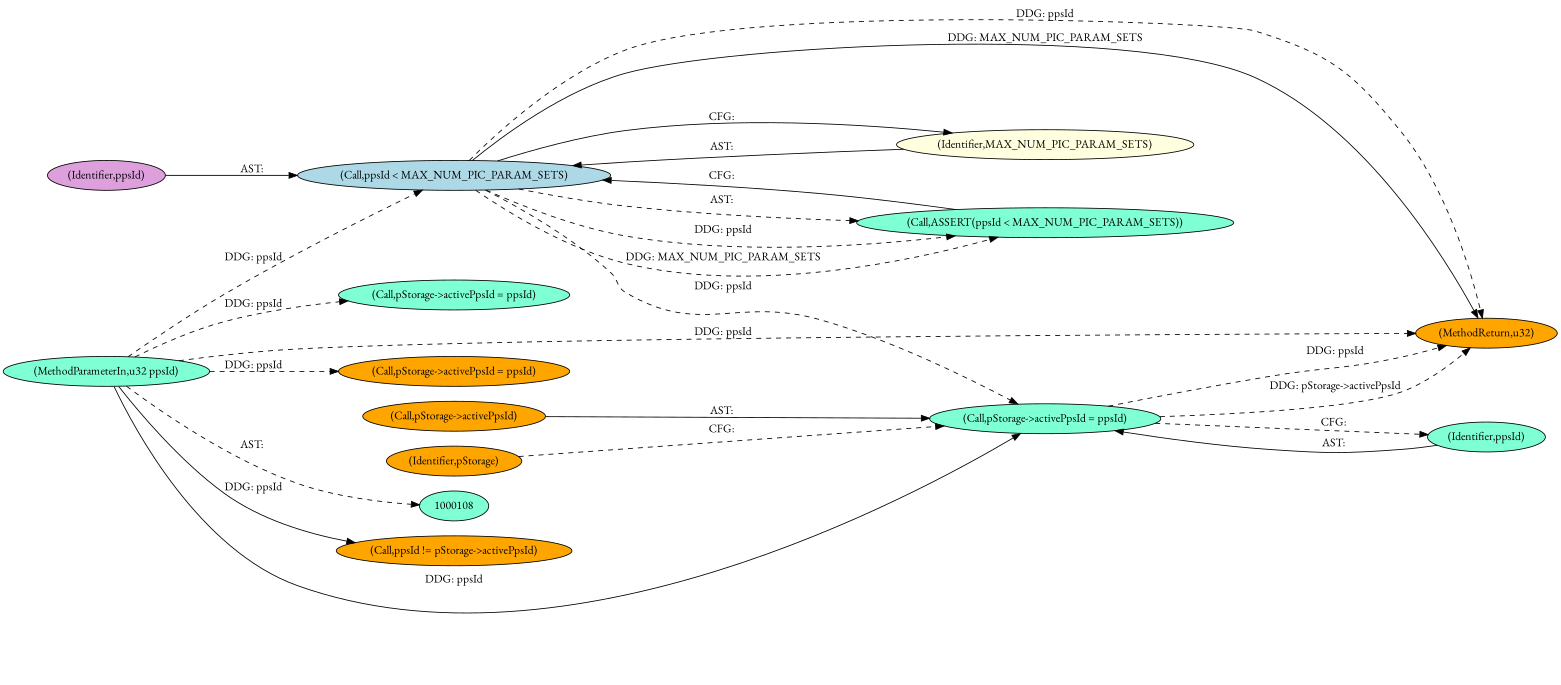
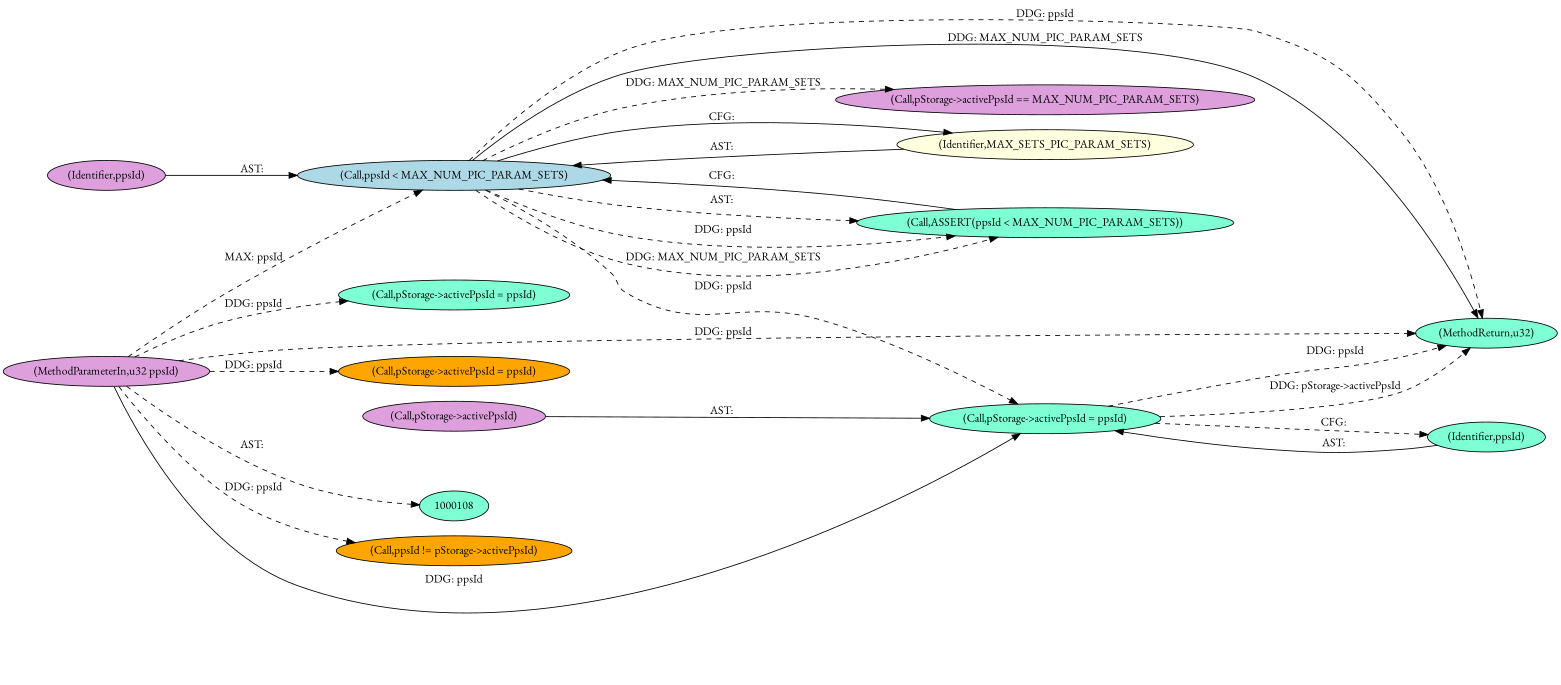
none -> (1045, 100)
(1045, 145) -> (1045, 145)
(254, 257) -> (254, 257)
(1486, 333) -> (1486, 333)
(106, 371) -> (106, 371)
(454, 416) -> (454, 416)
(454, 461) -> none
(217, 488) -> (217, 488)
